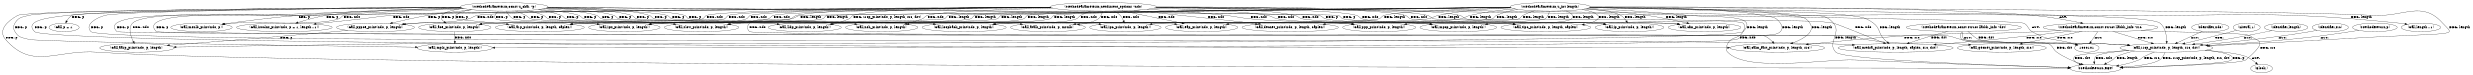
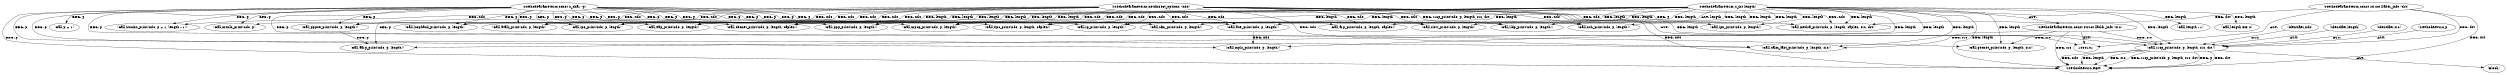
none -> (1893, 9)
(959, 17) -> (1711, 17)
(514, 21) -> none
(141, 27) -> (385, 27)
(1048, 27) -> (519, 27)
none -> (2237, 27)
(2247, 27) -> none
(2004, 38) -> none
